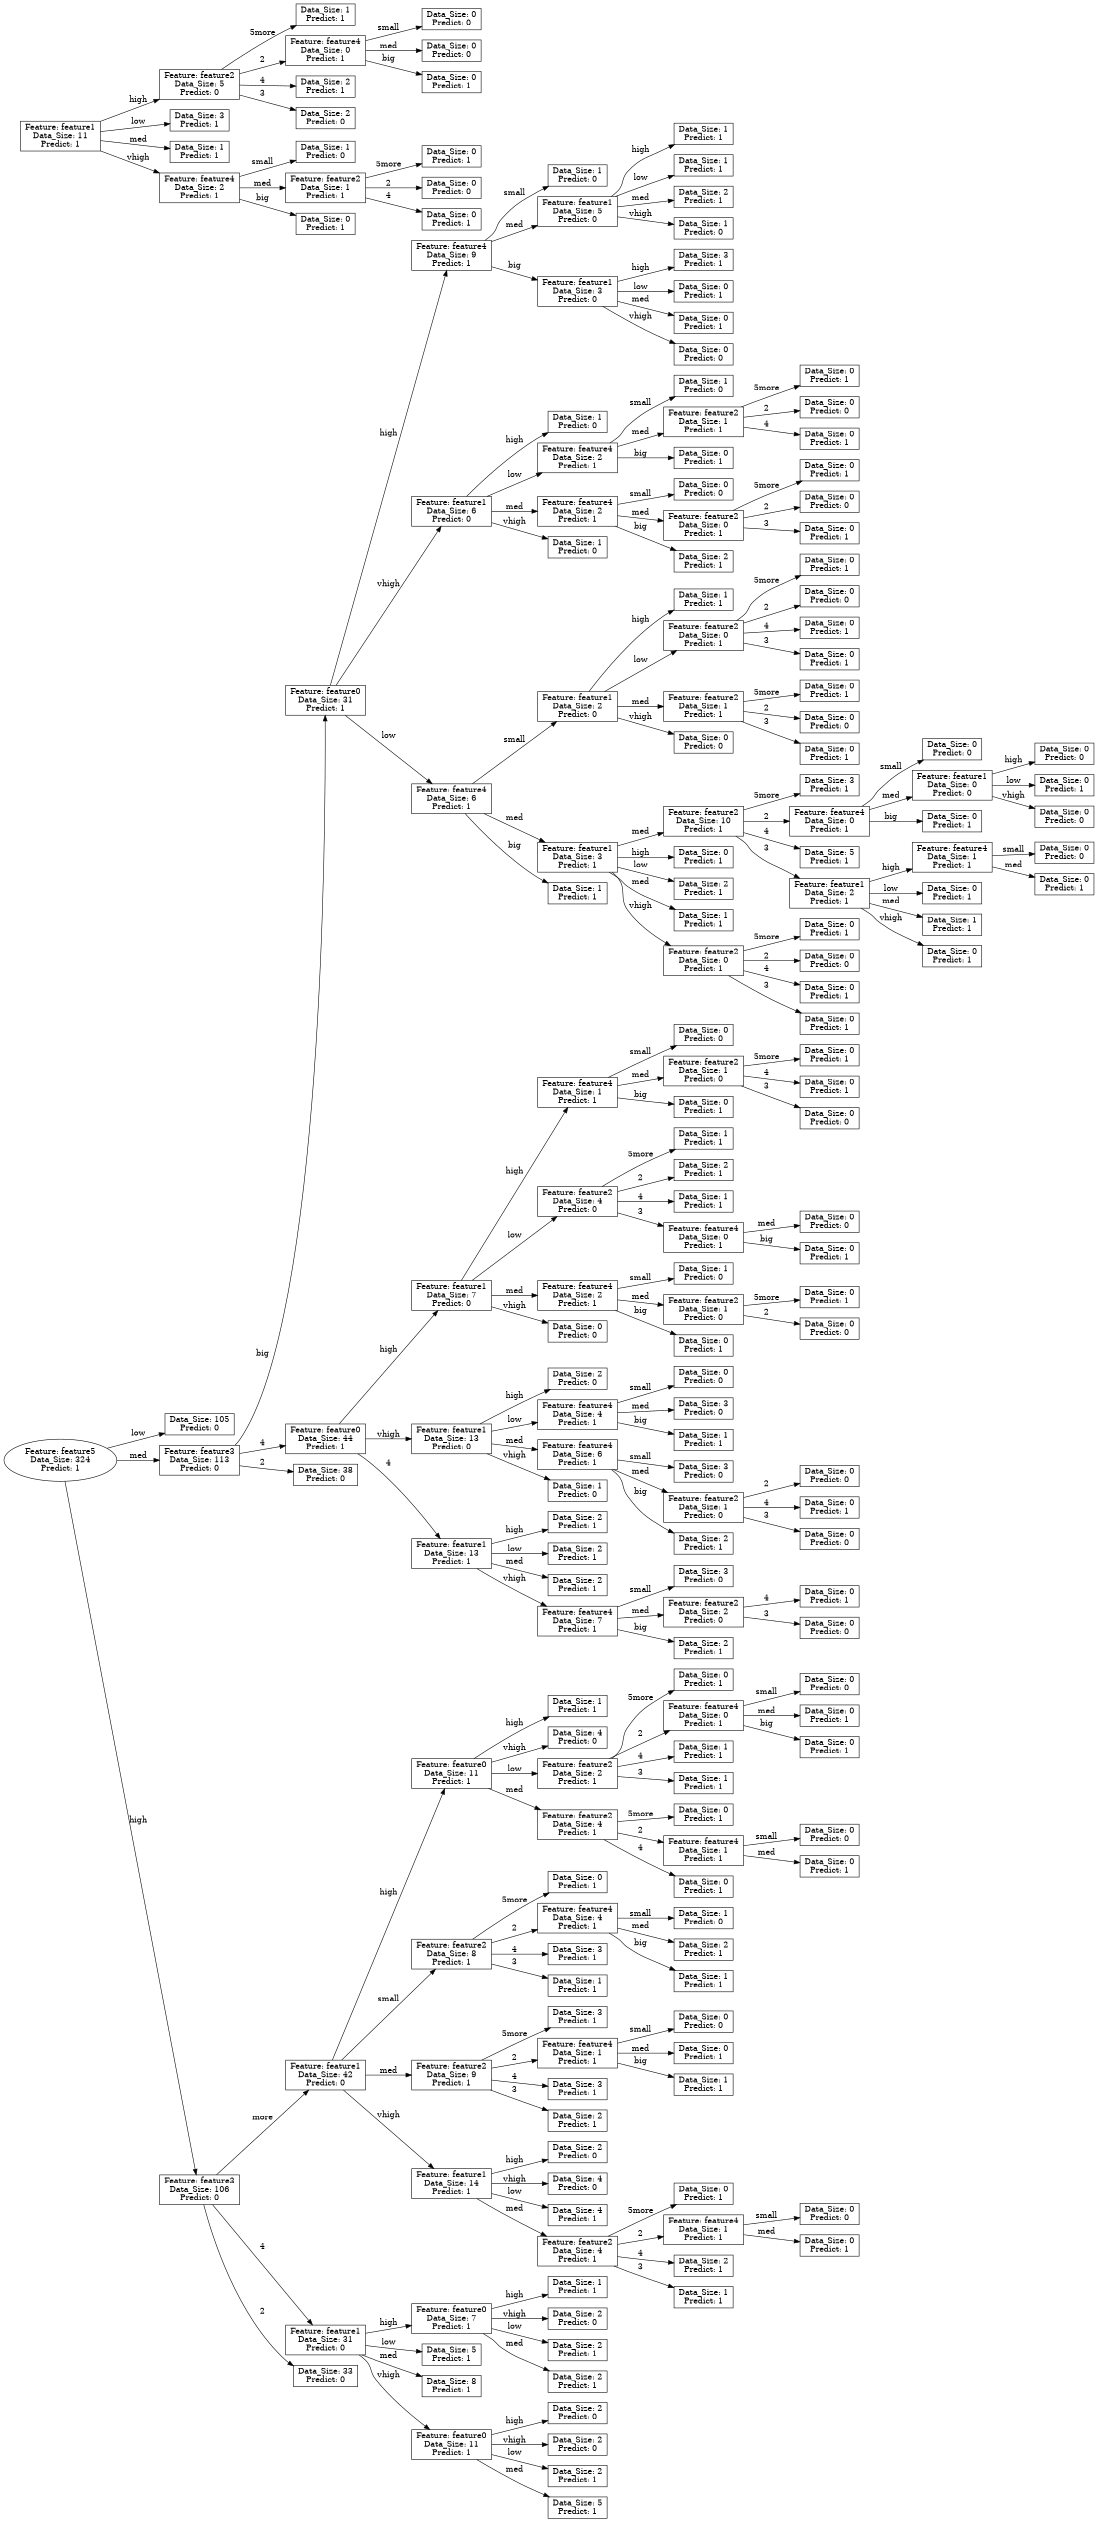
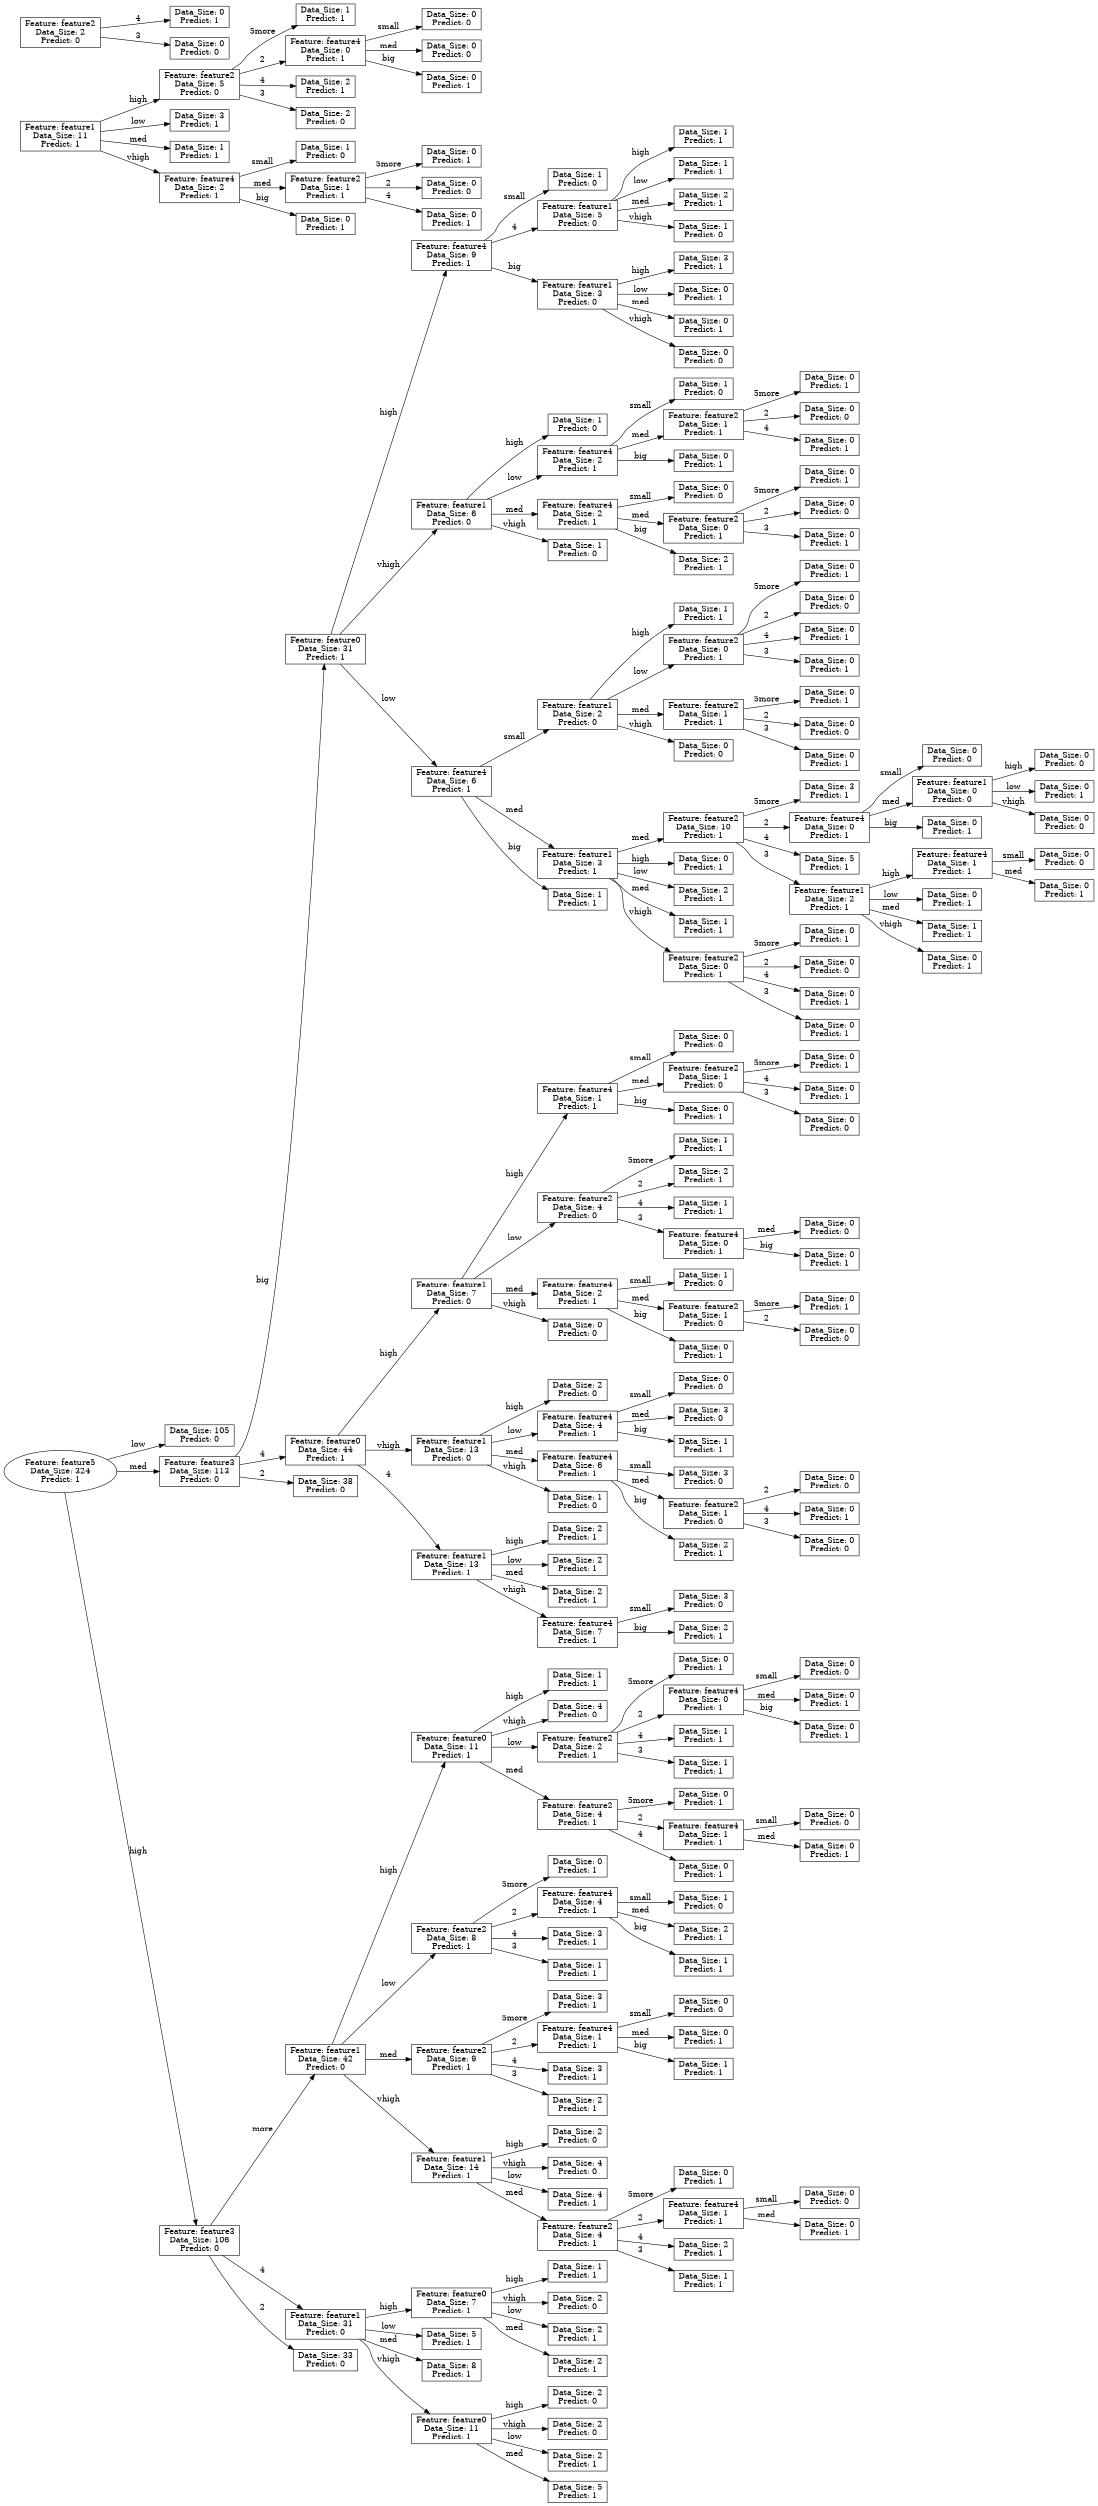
(515, 225) -> (515, 228)
(638, 1617) -> none
(389, 1999) -> (389, 1984)
